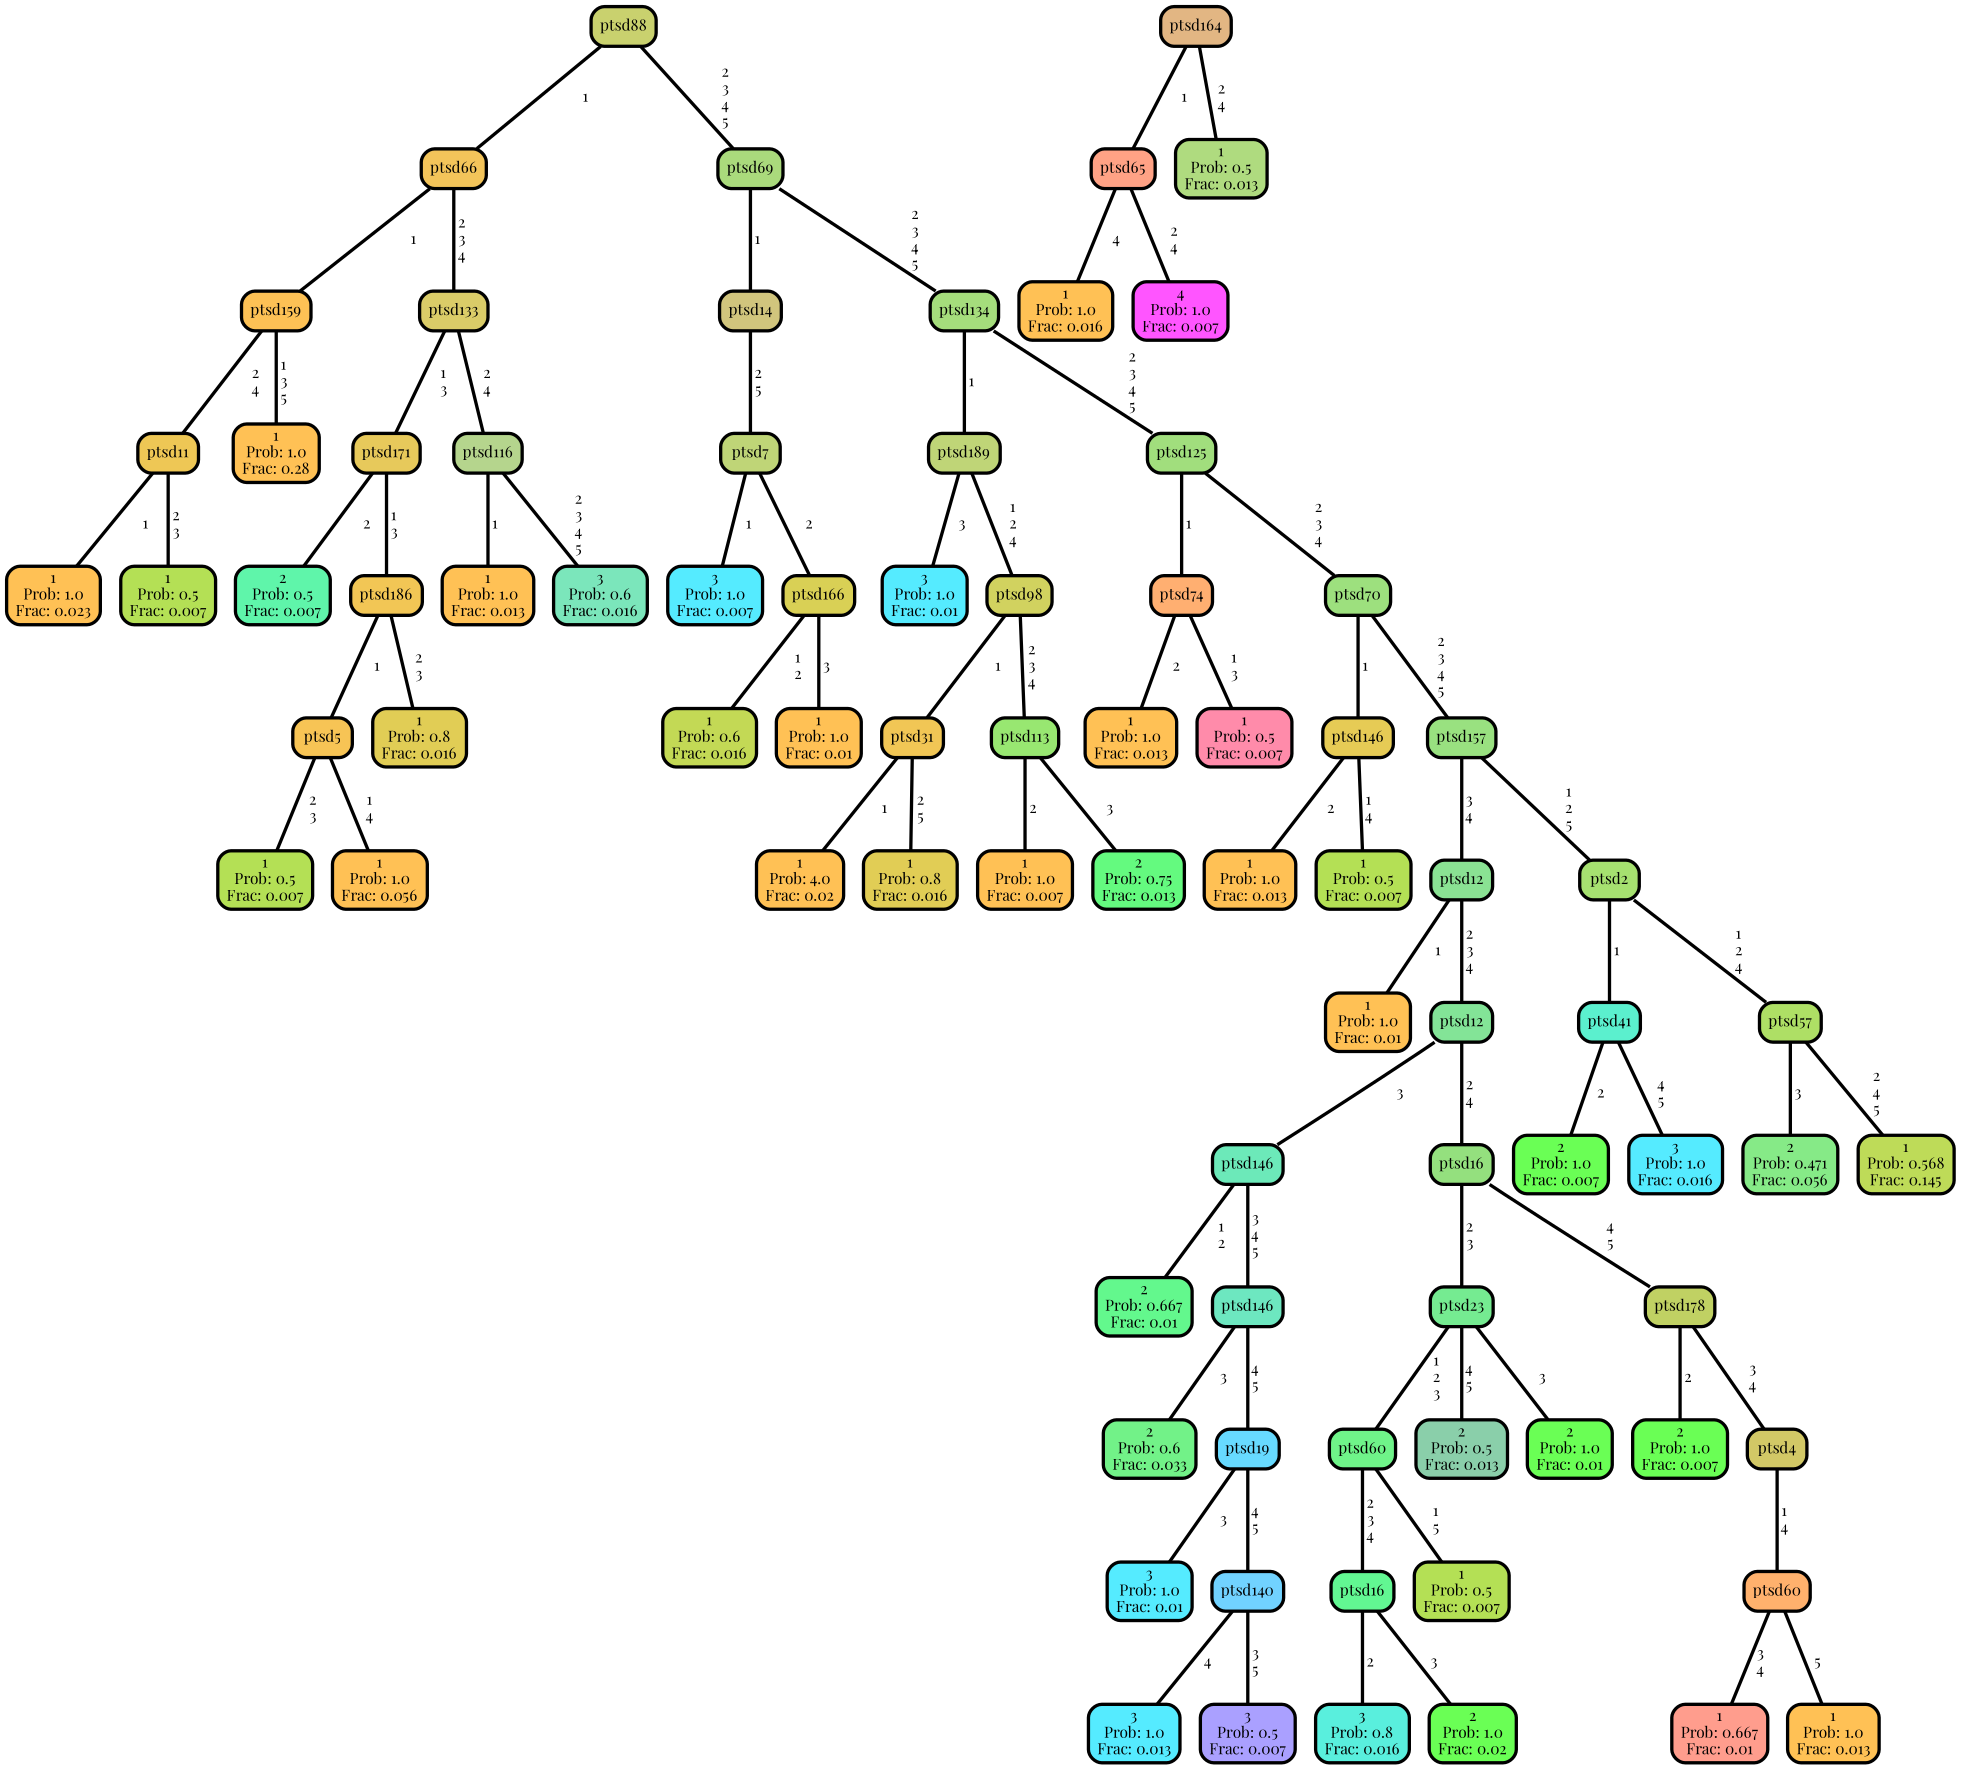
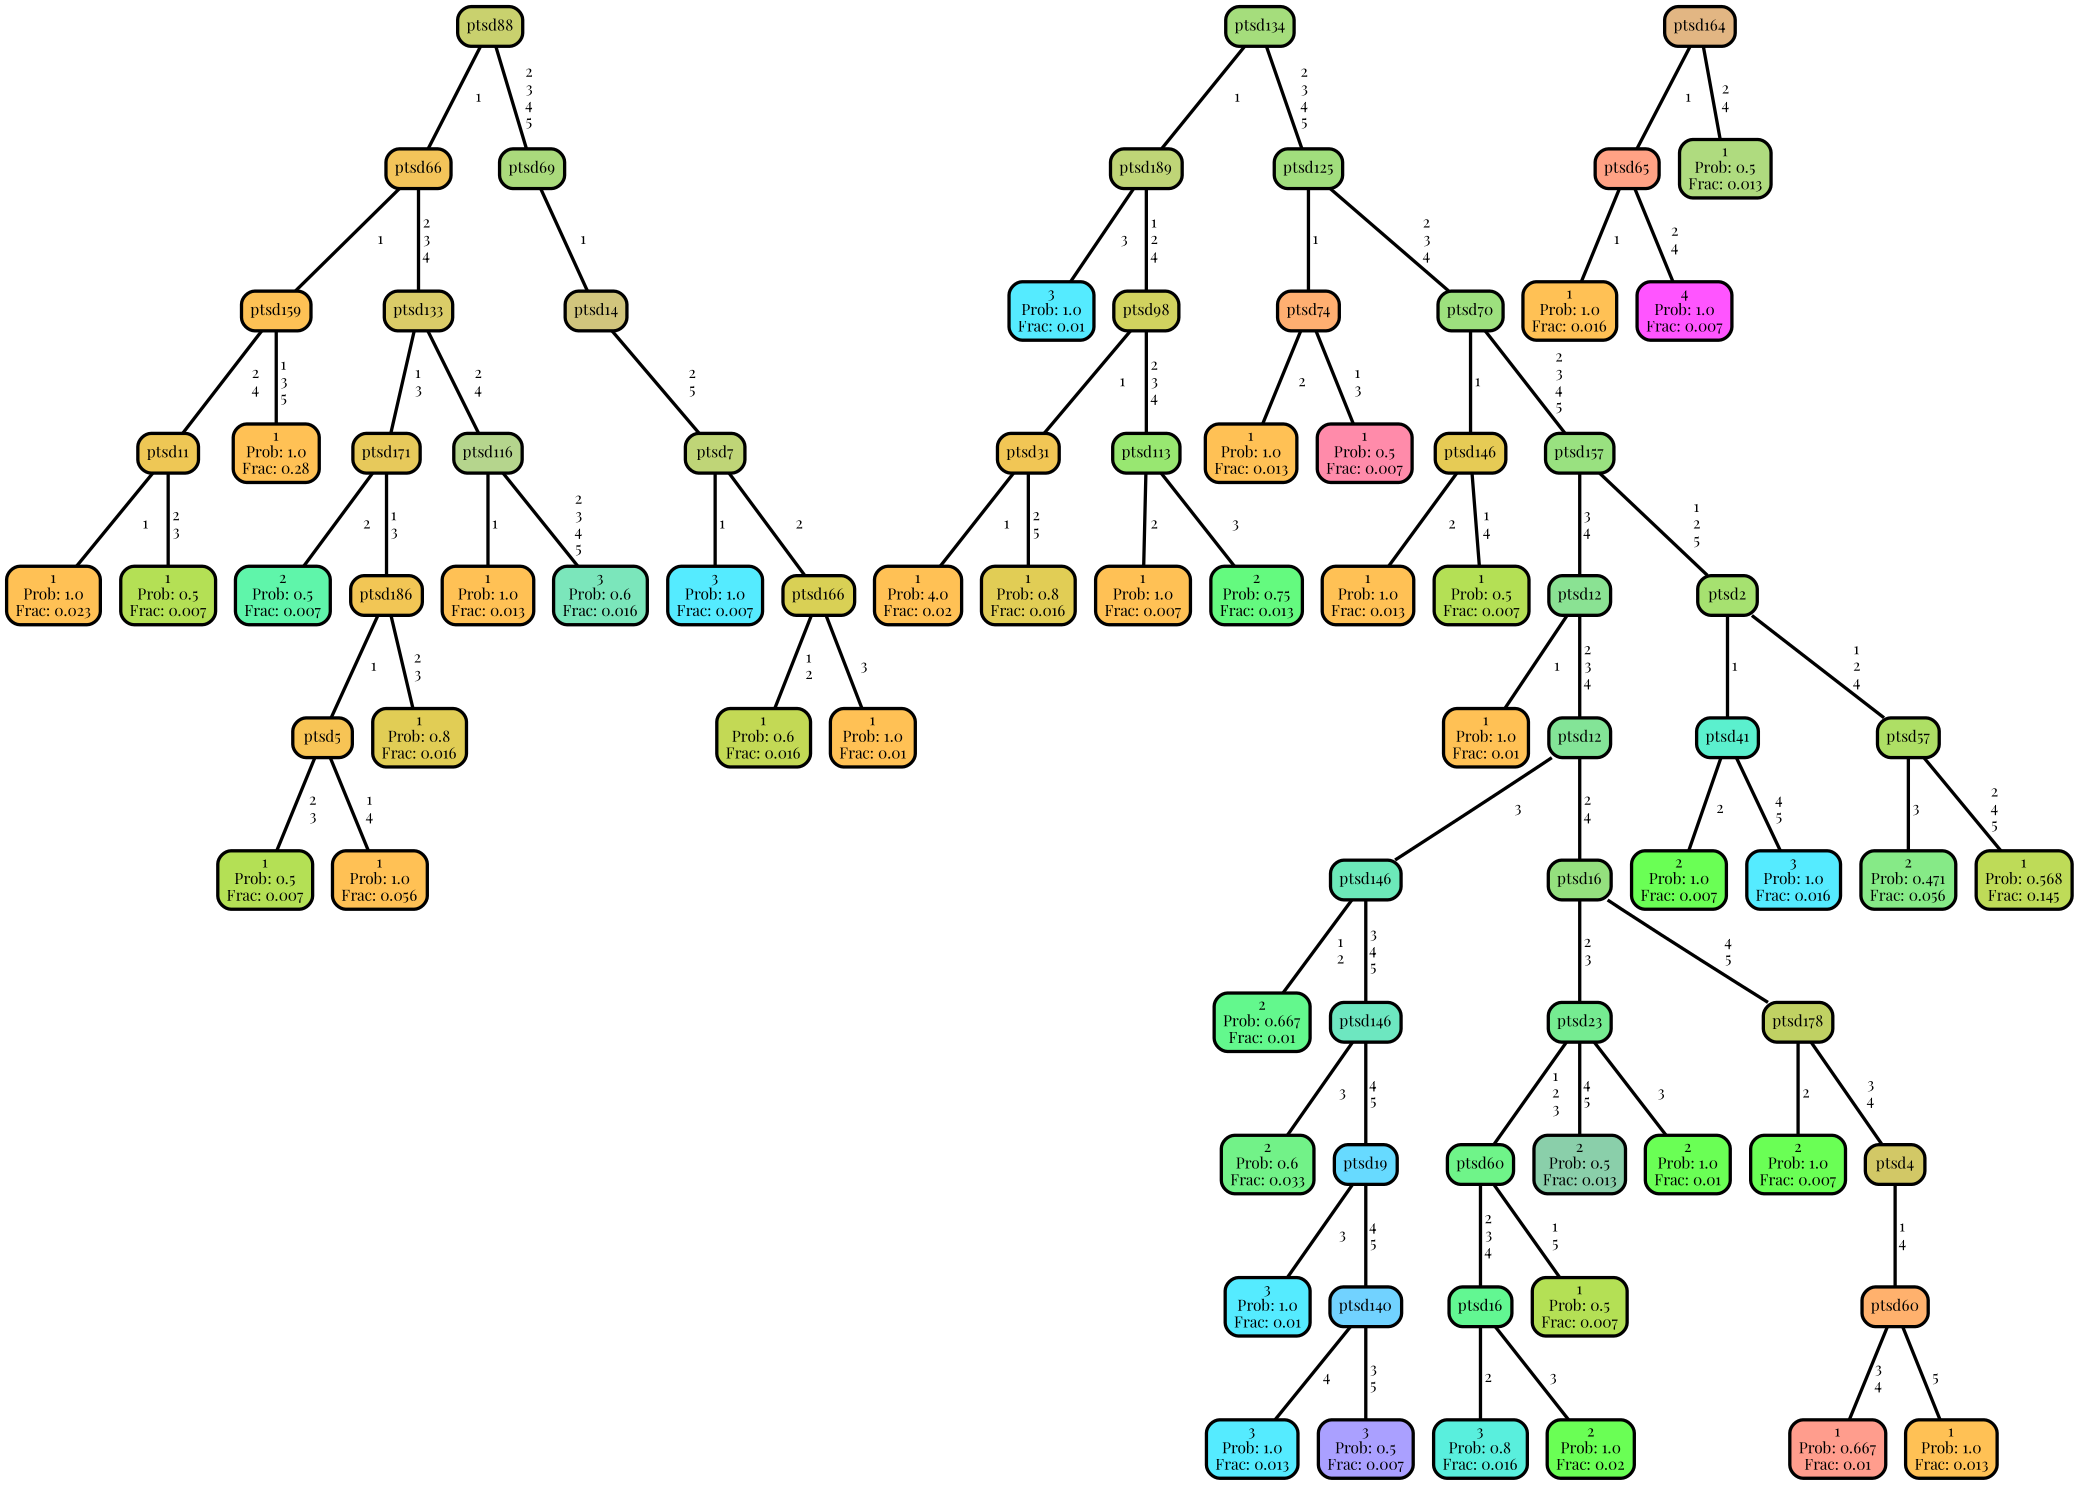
(857, 240) -> none
(1114, 240) -> (1615, 240)
